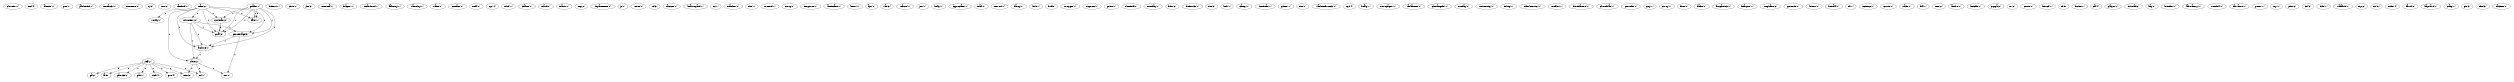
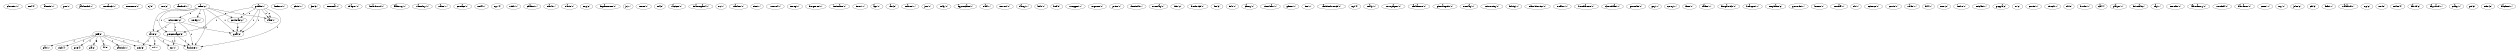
(199, 54) -> (171, 42)
